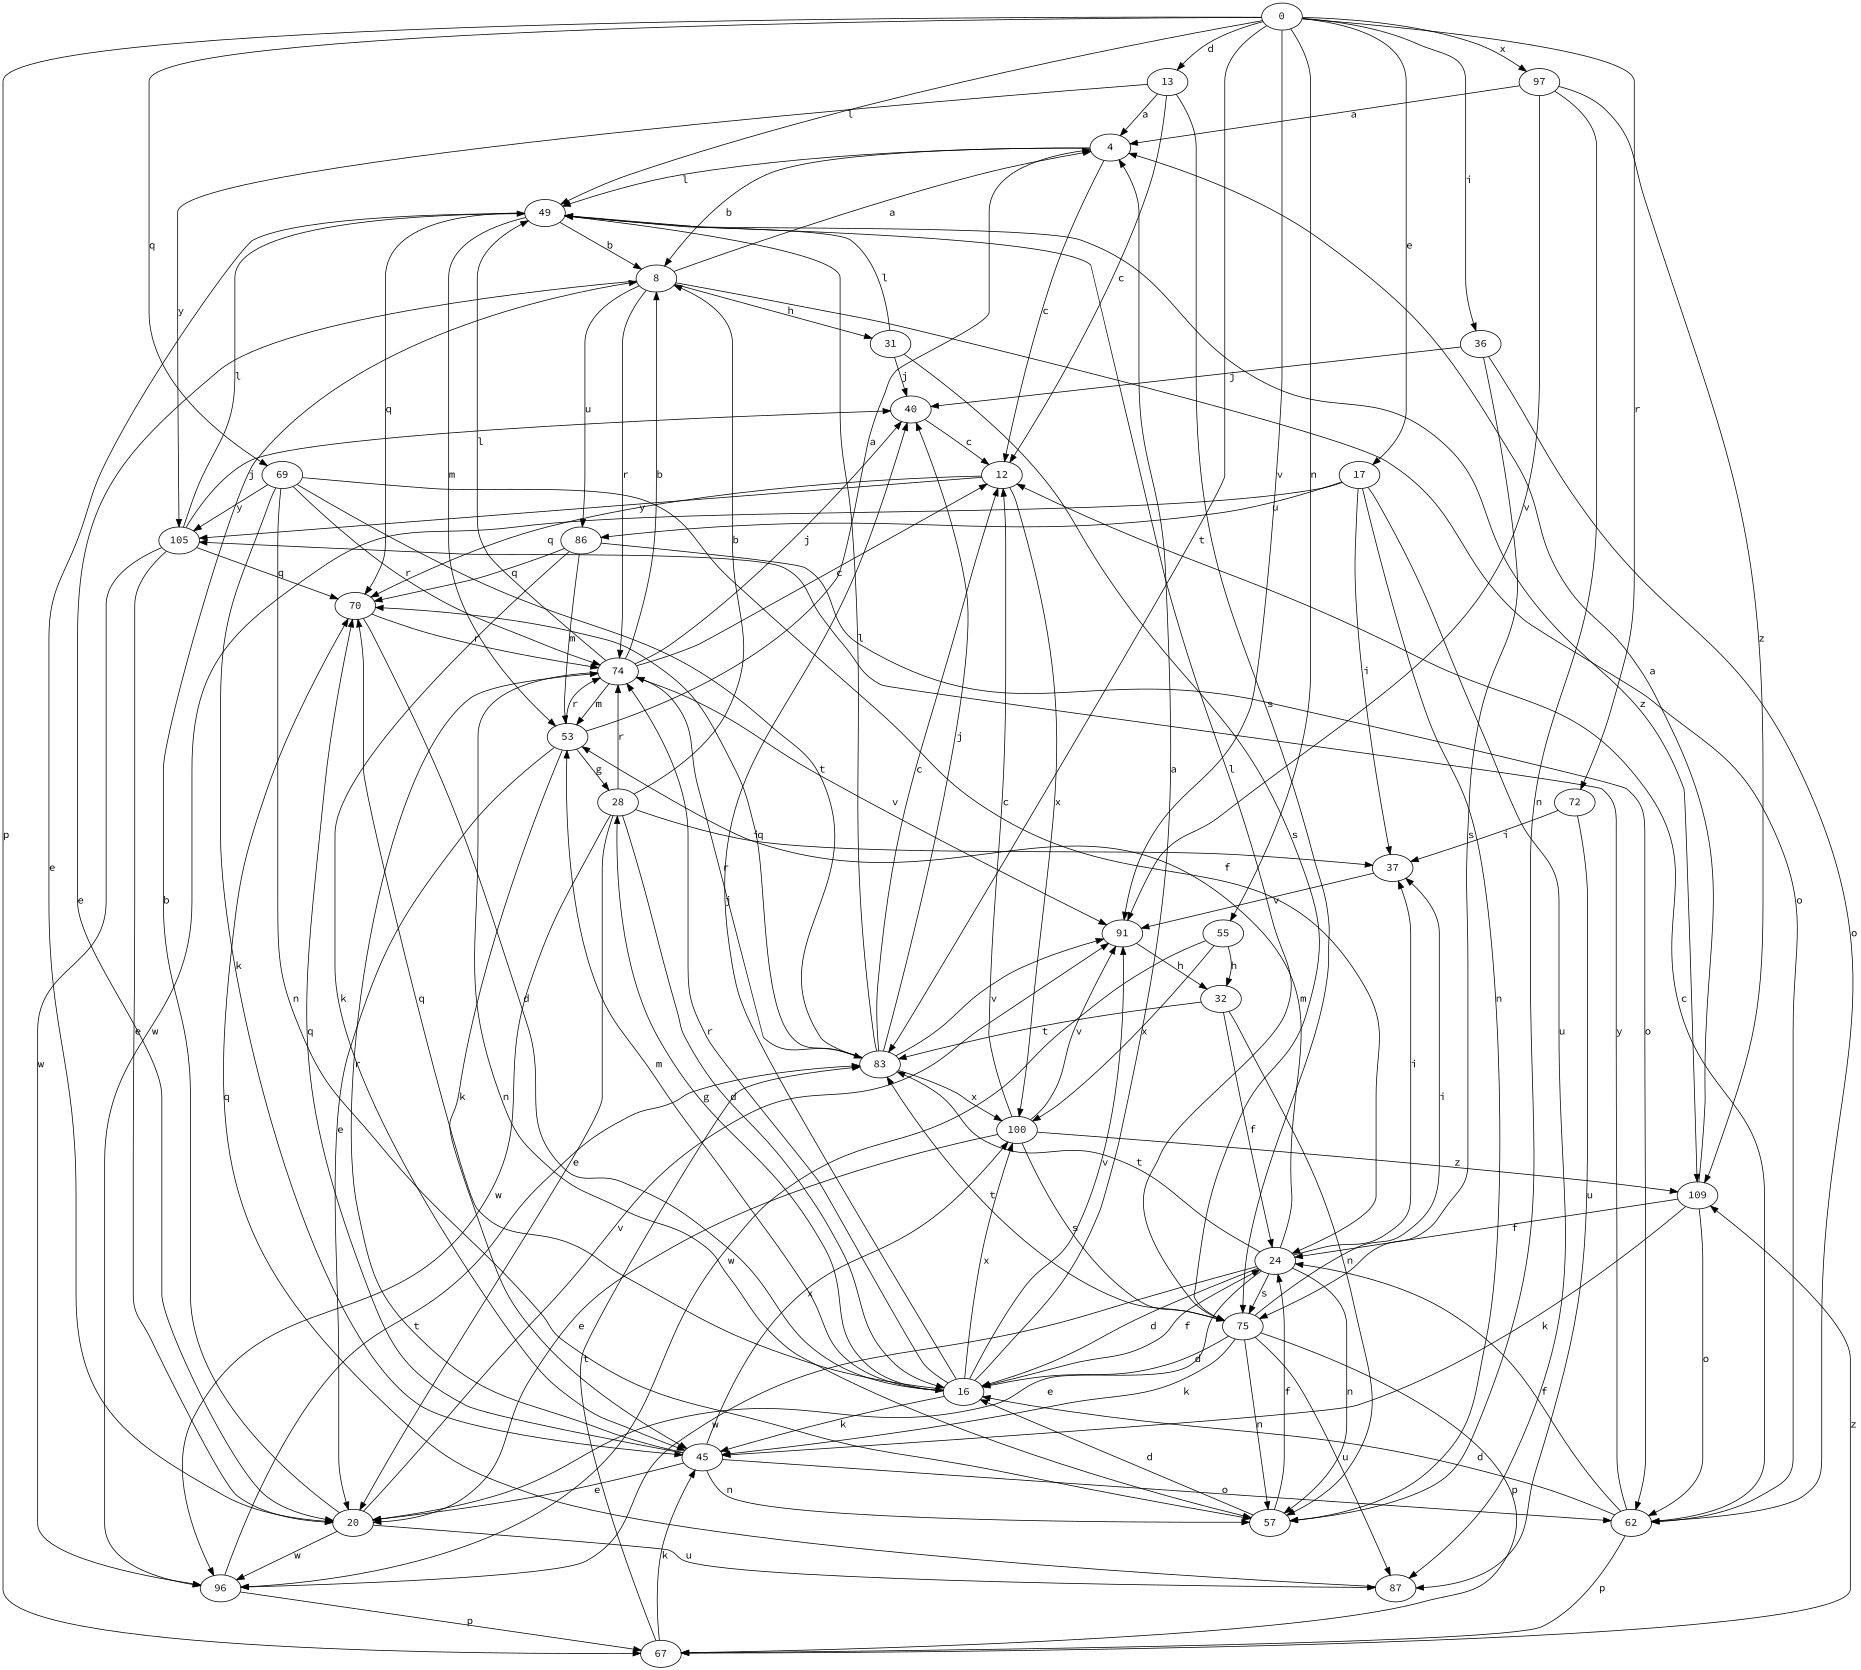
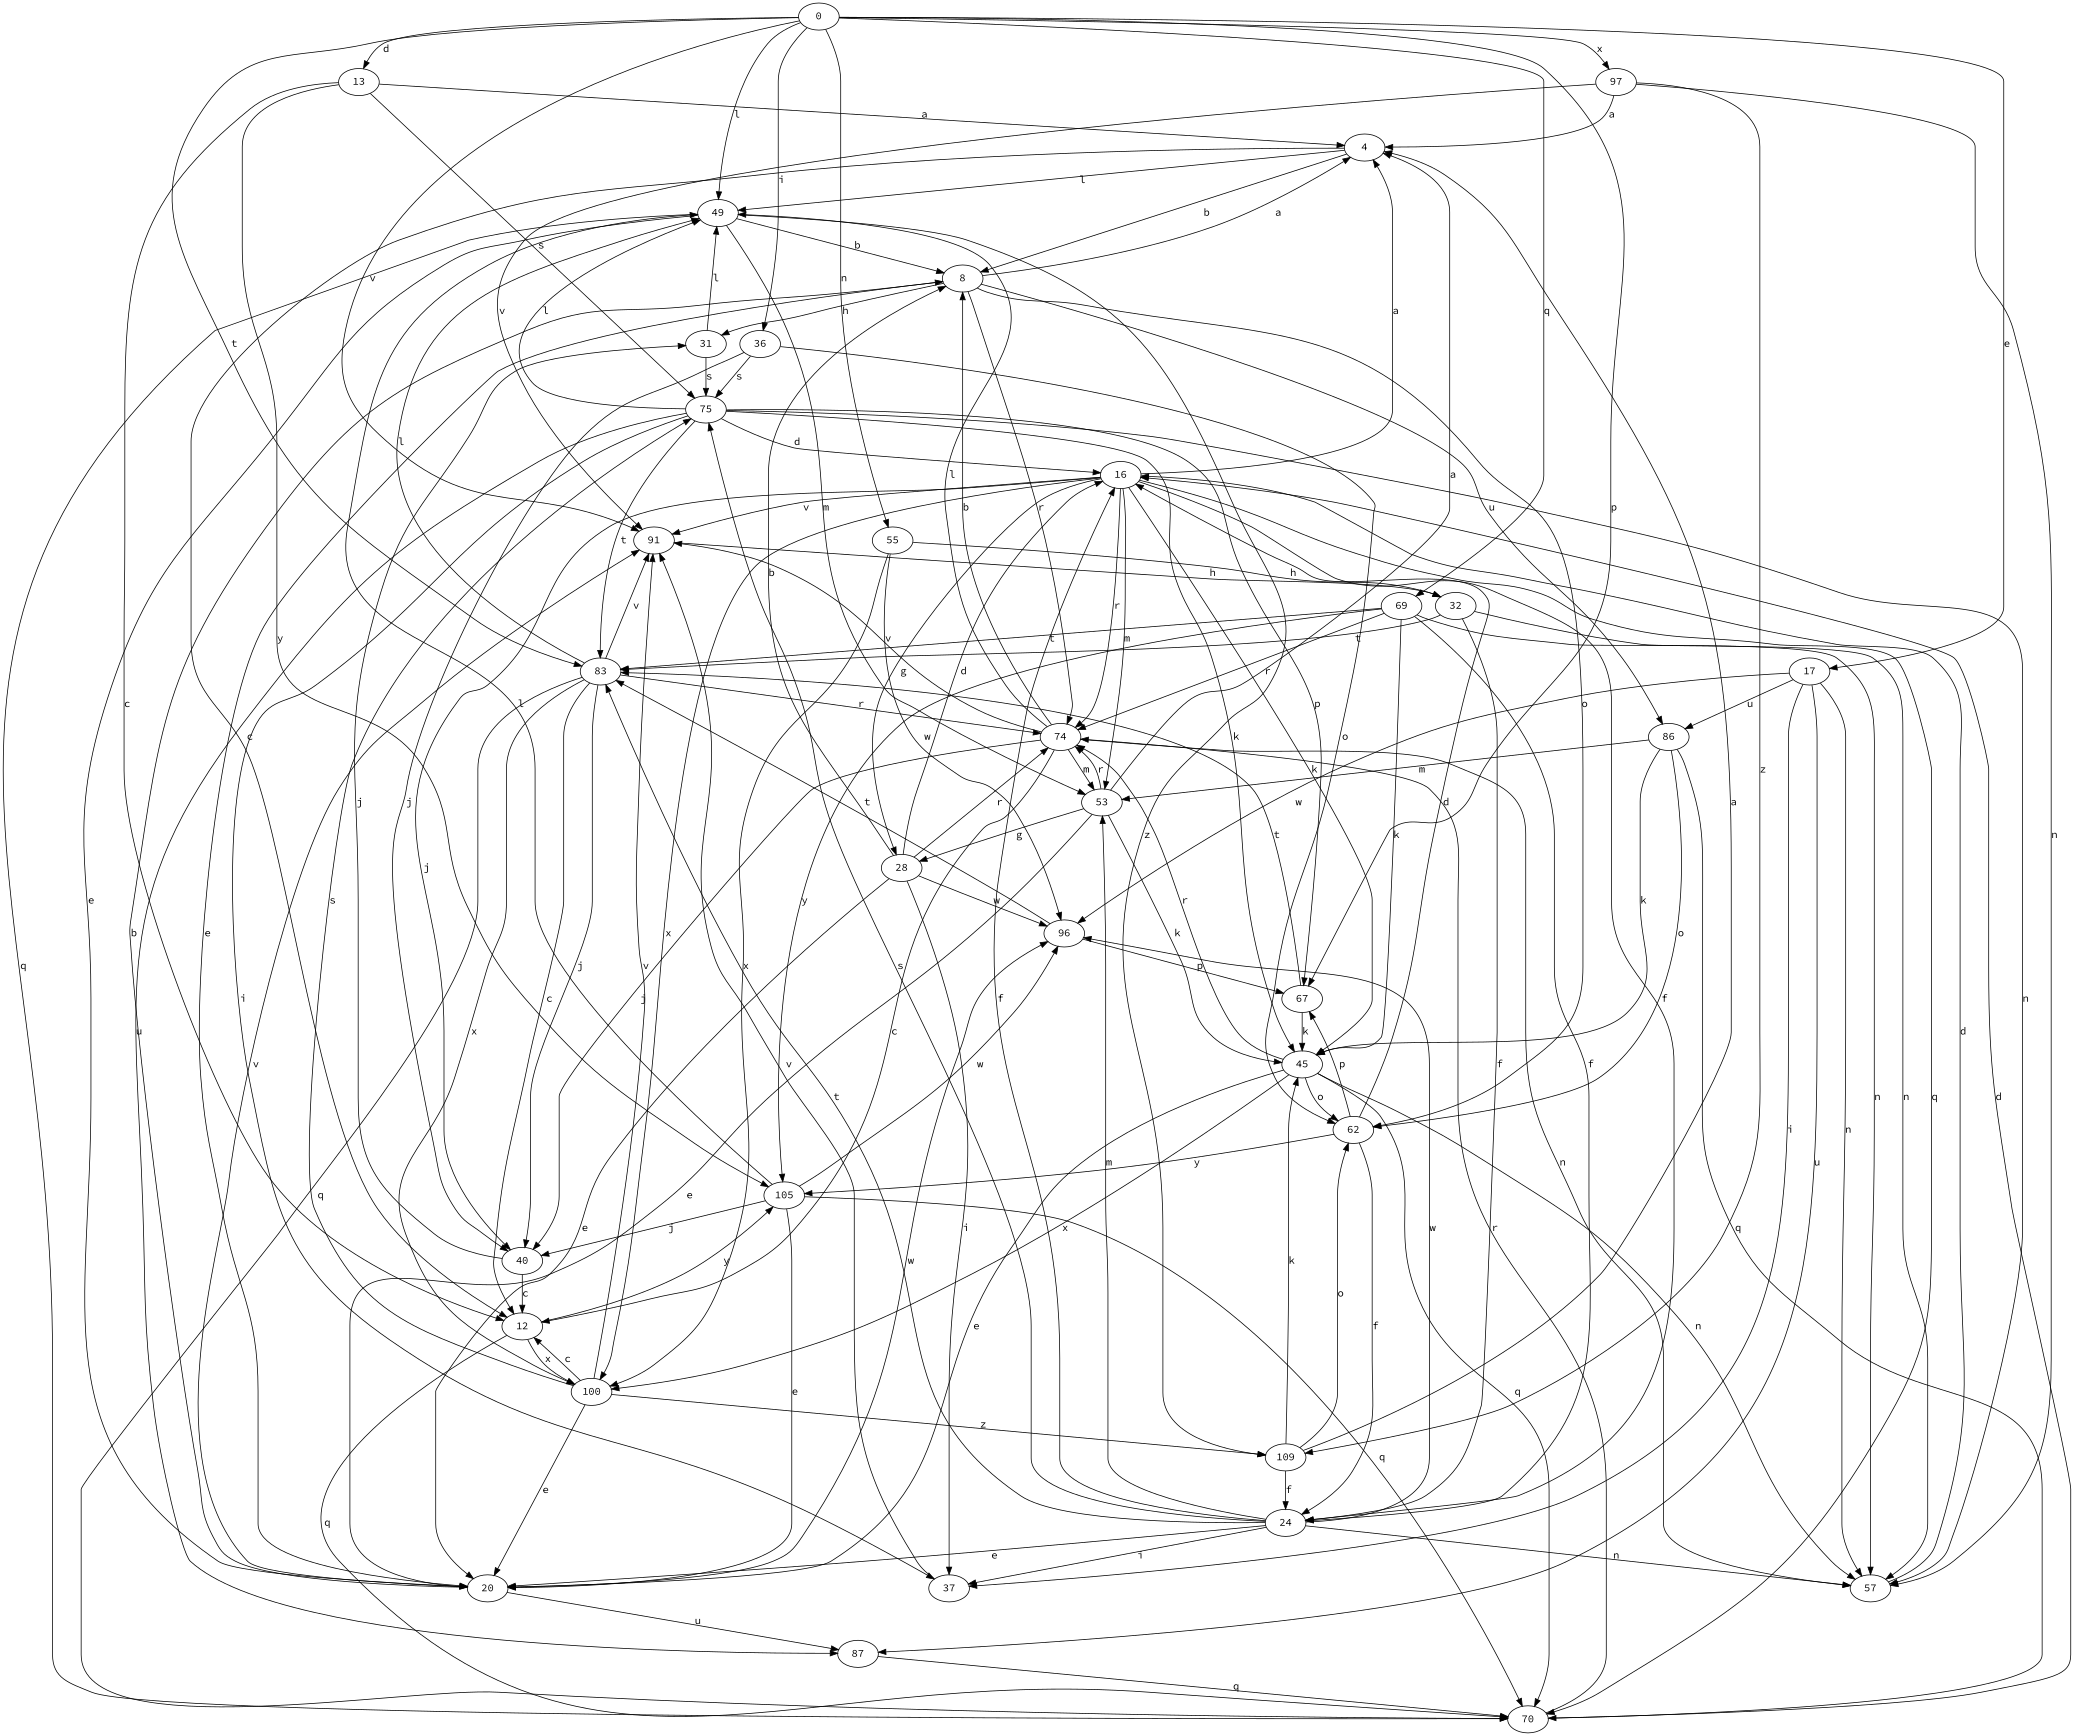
(900, 374) -> (355, 748)
(1575, 802) -> none
(1673, 854) -> none
(1154, 1326) -> (1001, 999)
(1284, 1396) -> none
(1525, 1636) -> none
